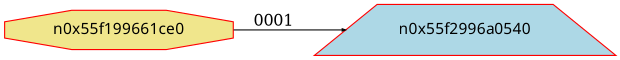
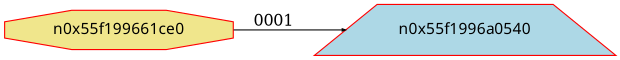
(465, 30) -> (465, 30)
